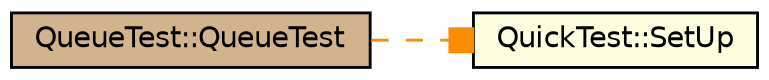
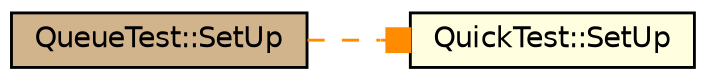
(191, 40) -> (159, 40)
